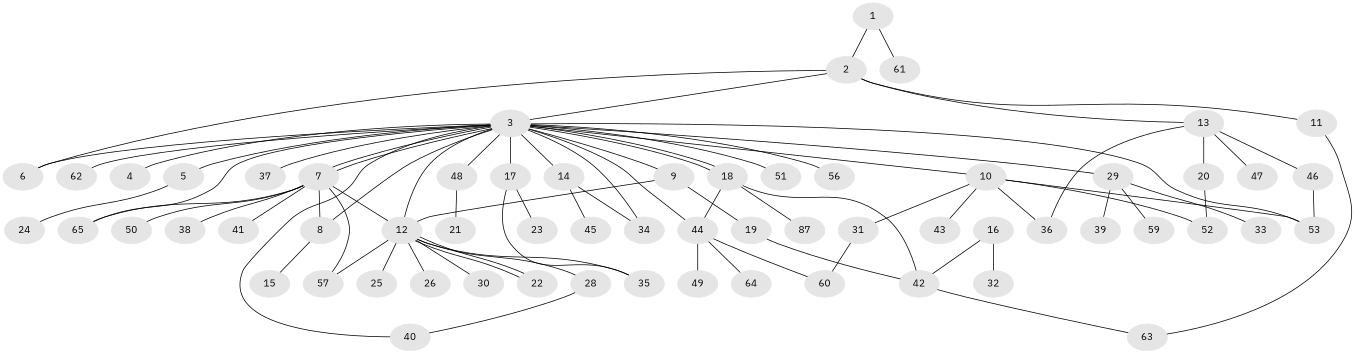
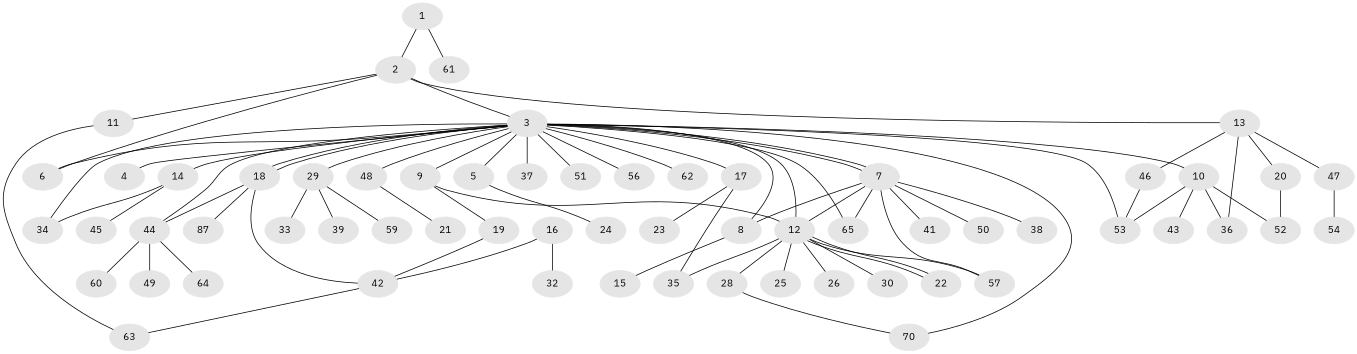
(858, 230) -> none
none -> (1334, 230)
(410, 337) -> (909, 337)
